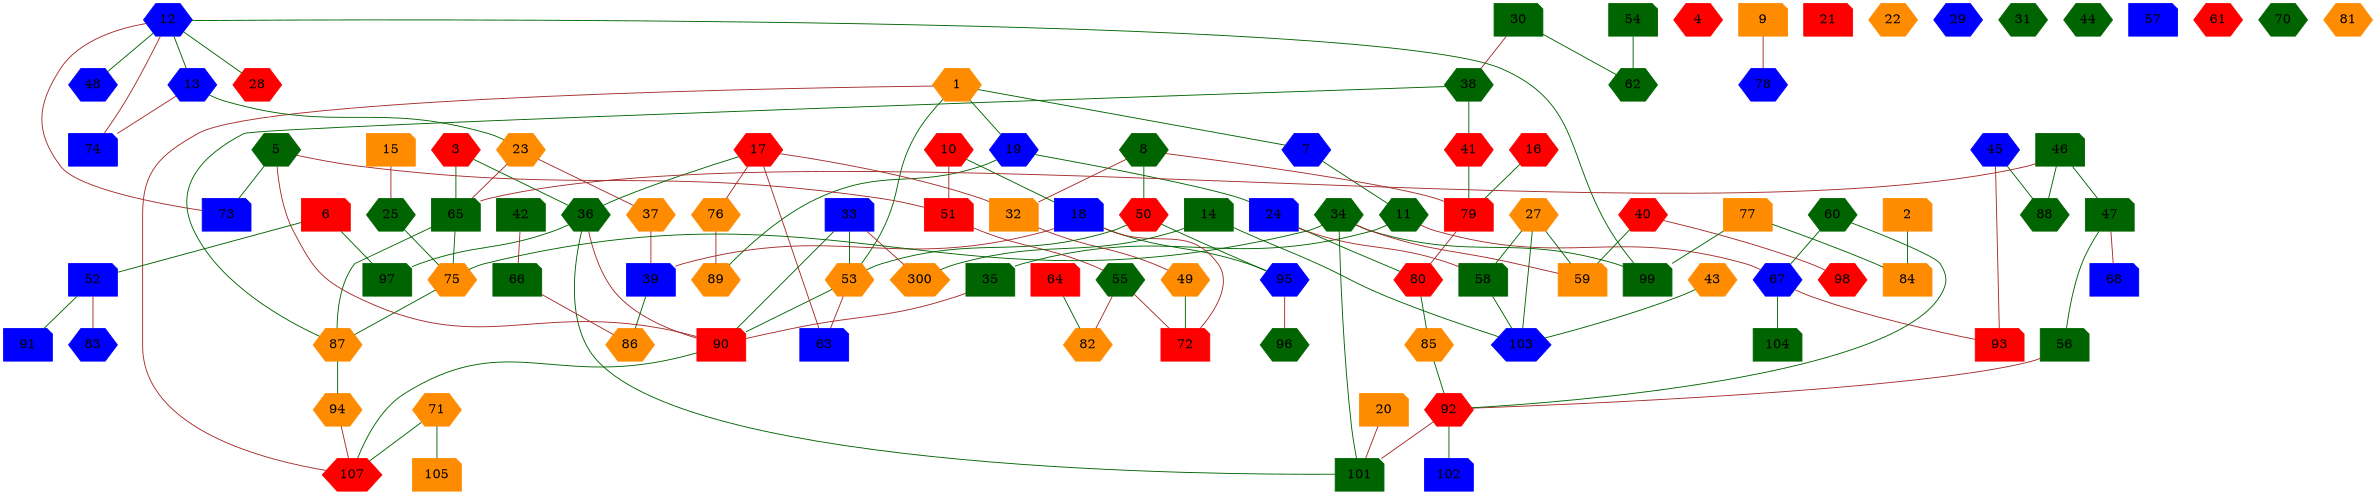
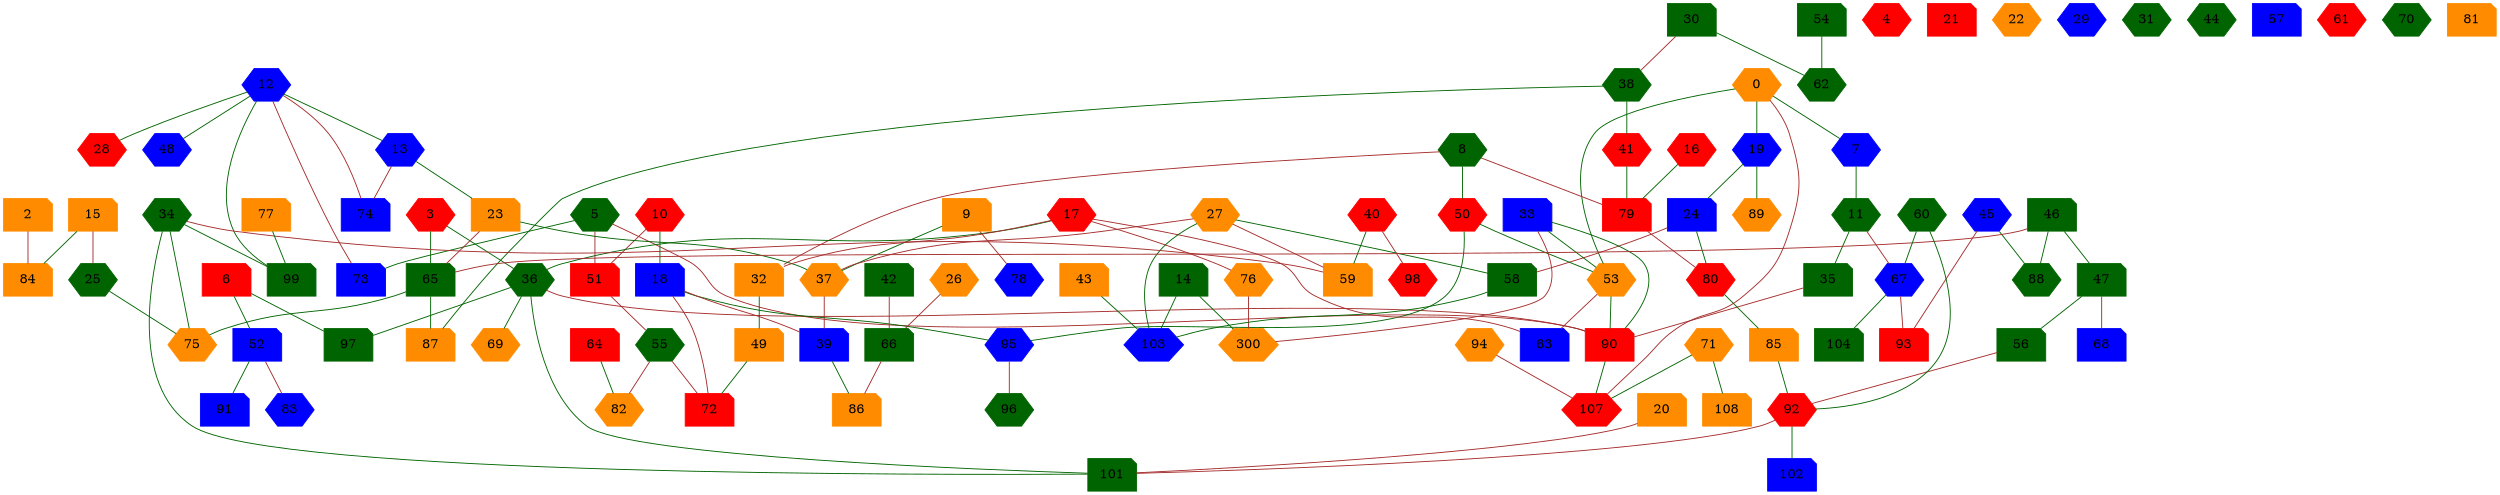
(2348, 20) -> (2472, 20)
(957, 85) -> (1757, 85)
(521, 150) -> (496, 215)
(600, 189) -> (621, 239)
none -> (1034, 238)
(1554, 242) -> (1278, 246)
(1828, 245) -> (60, 247)
(716, 247) -> (1249, 312)
none -> (892, 248)
(1103, 248) -> (759, 312)
(1908, 252) -> (28, 247)
none -> (954, 280)
(1185, 280) -> (759, 345)
(1713, 280) -> (1084, 280)
(401, 309) -> none
(338, 345) -> (431, 345)
none -> (496, 345)
(630, 345) -> (857, 410)
(1429, 345) -> (1774, 345)
(338, 377) -> none
(437, 475) -> (1727, 410)
